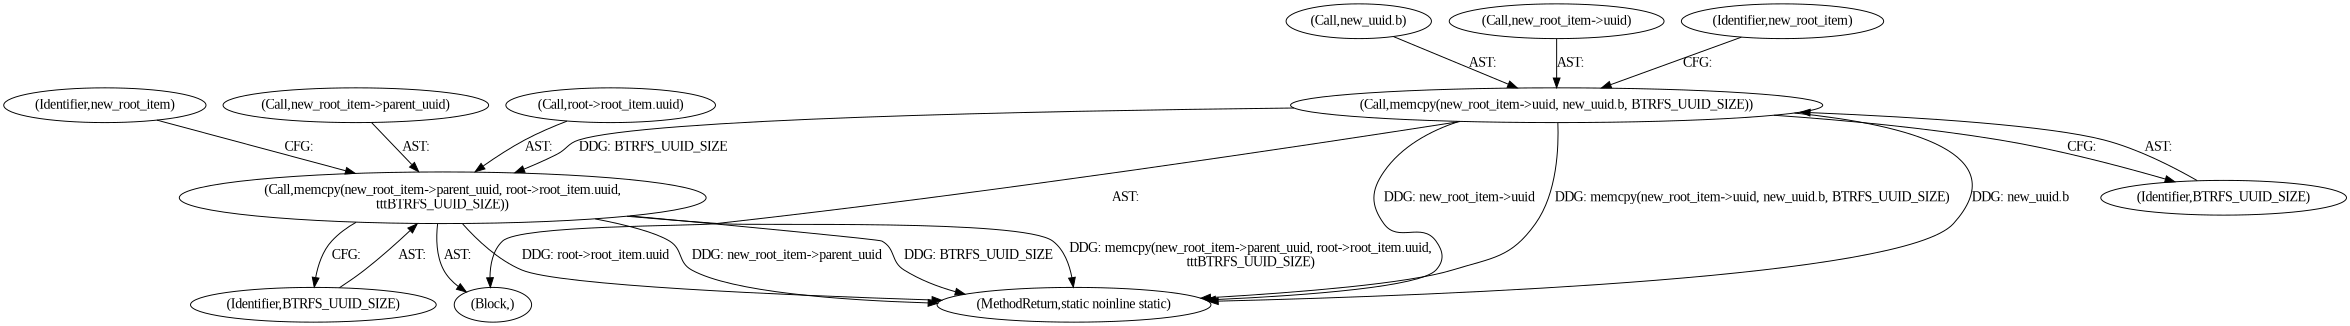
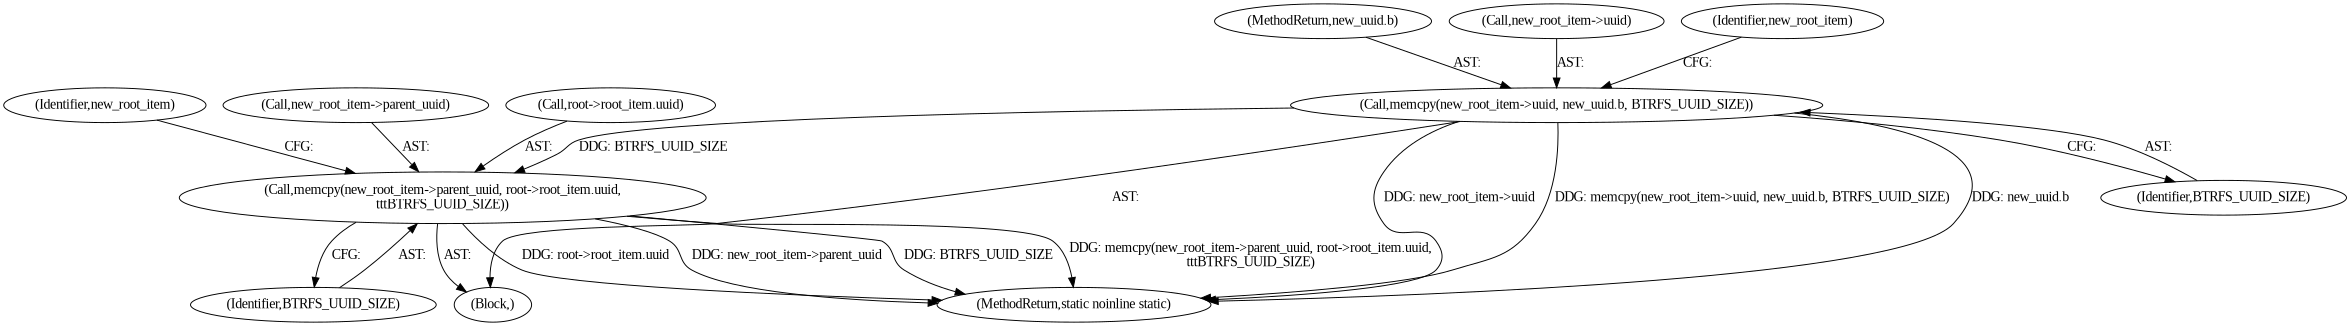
(1359, 21) -> (1323, 21)
